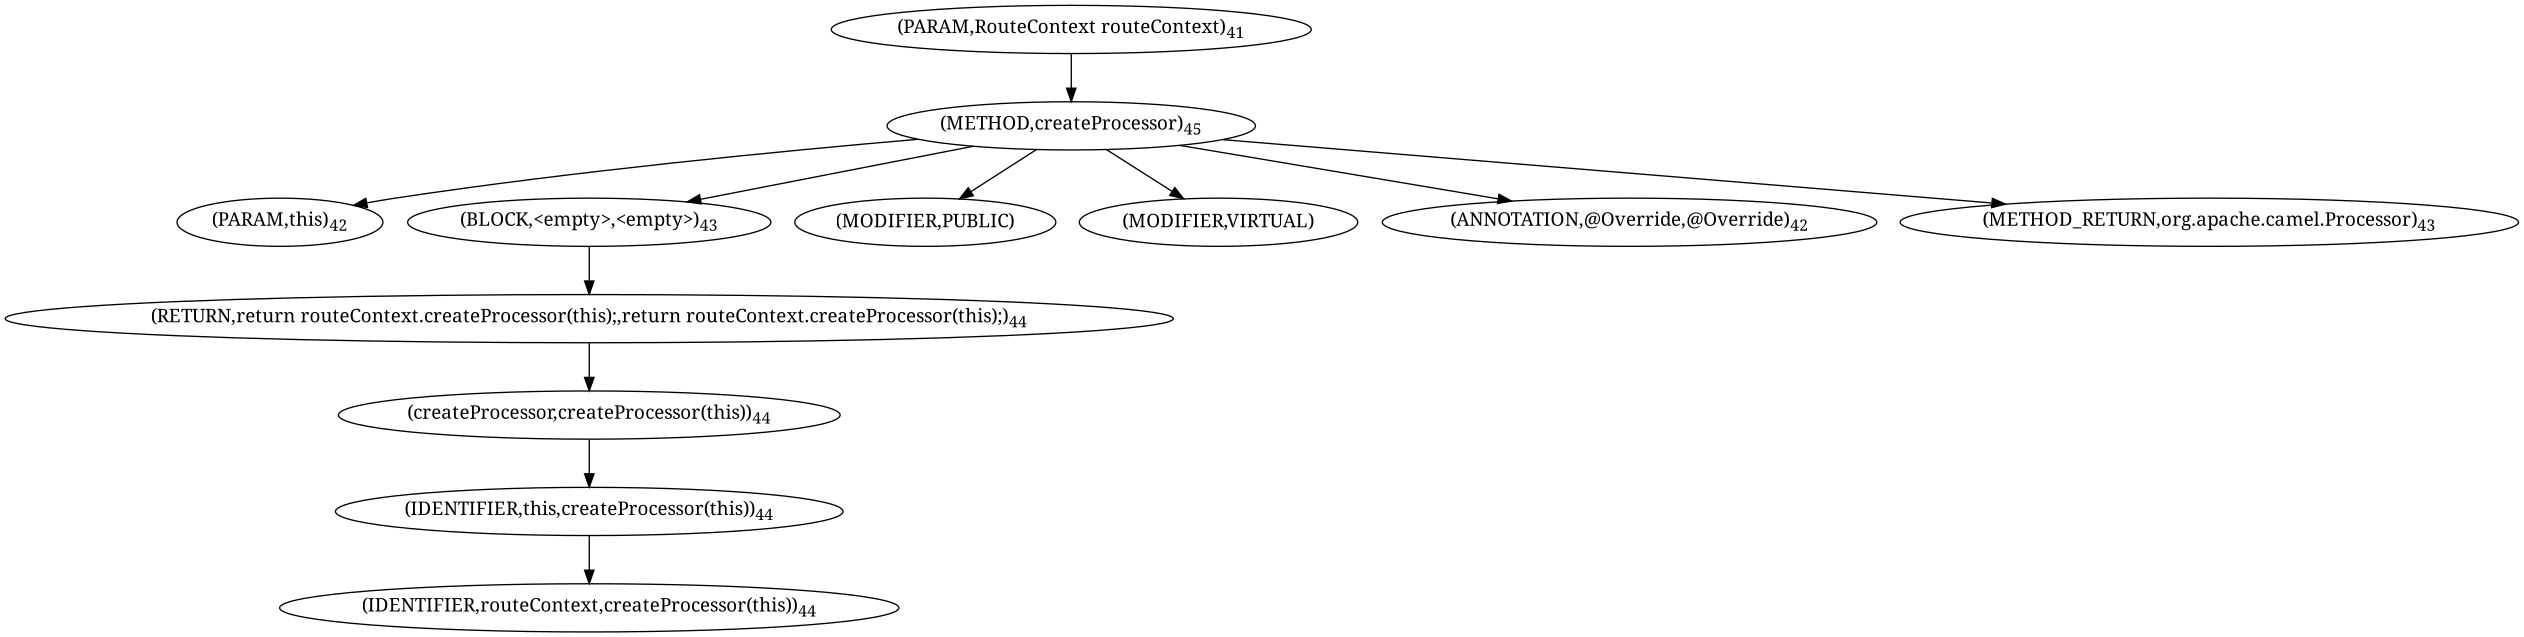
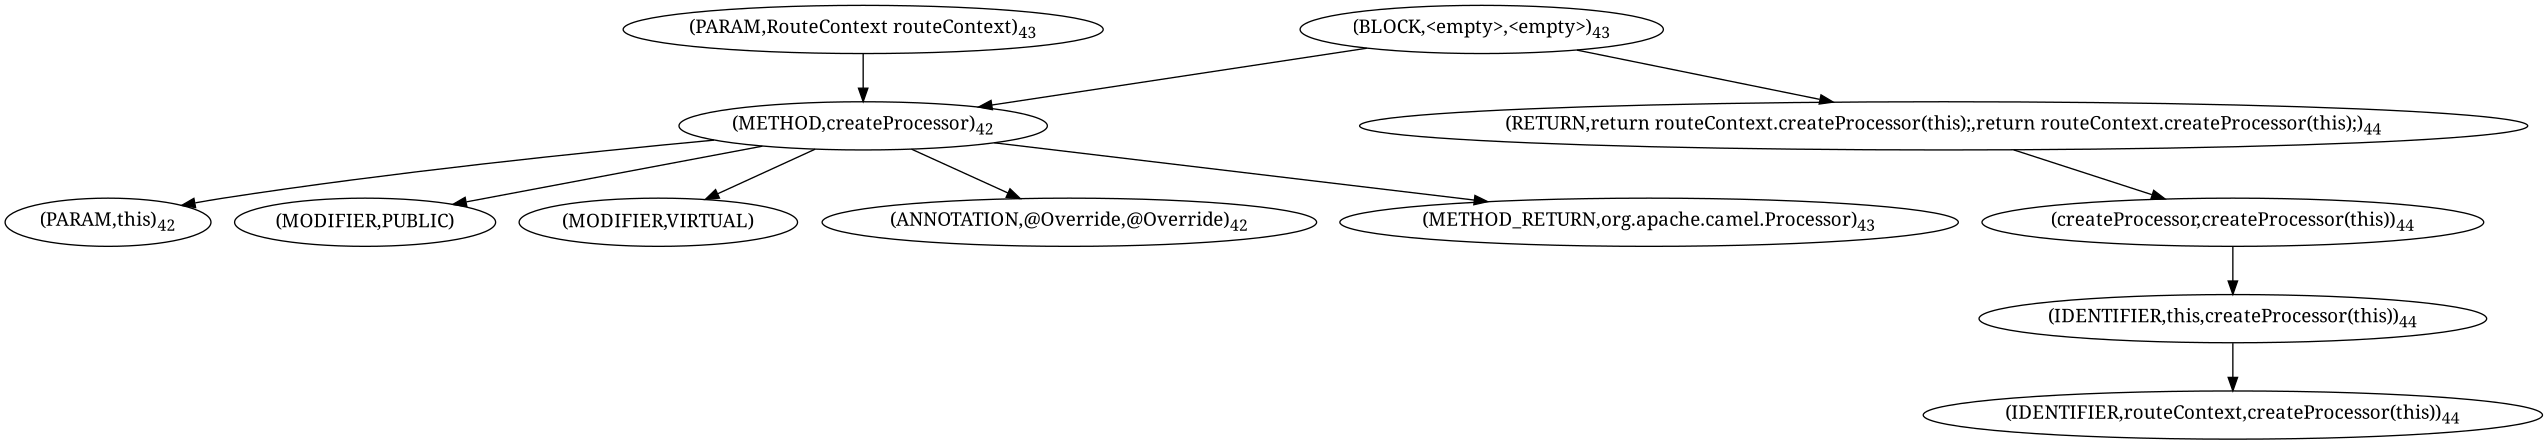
(1236, 27) -> (1028, 27)
(1193, 124) -> (985, 124)
(837, 173) -> (1179, 77)
